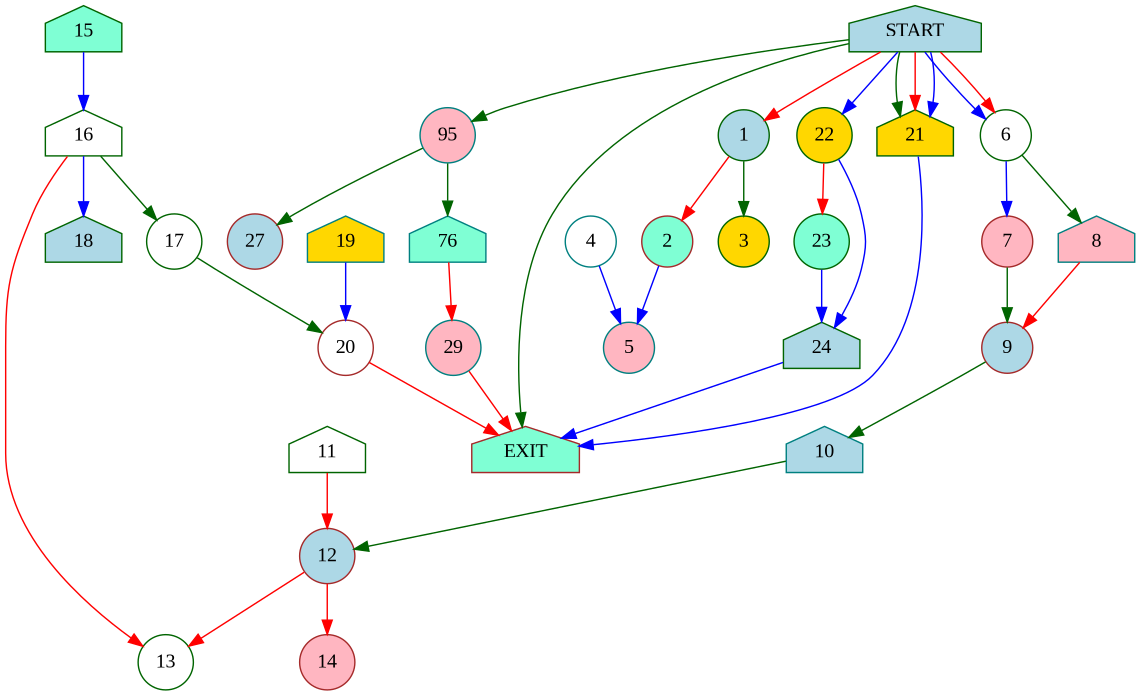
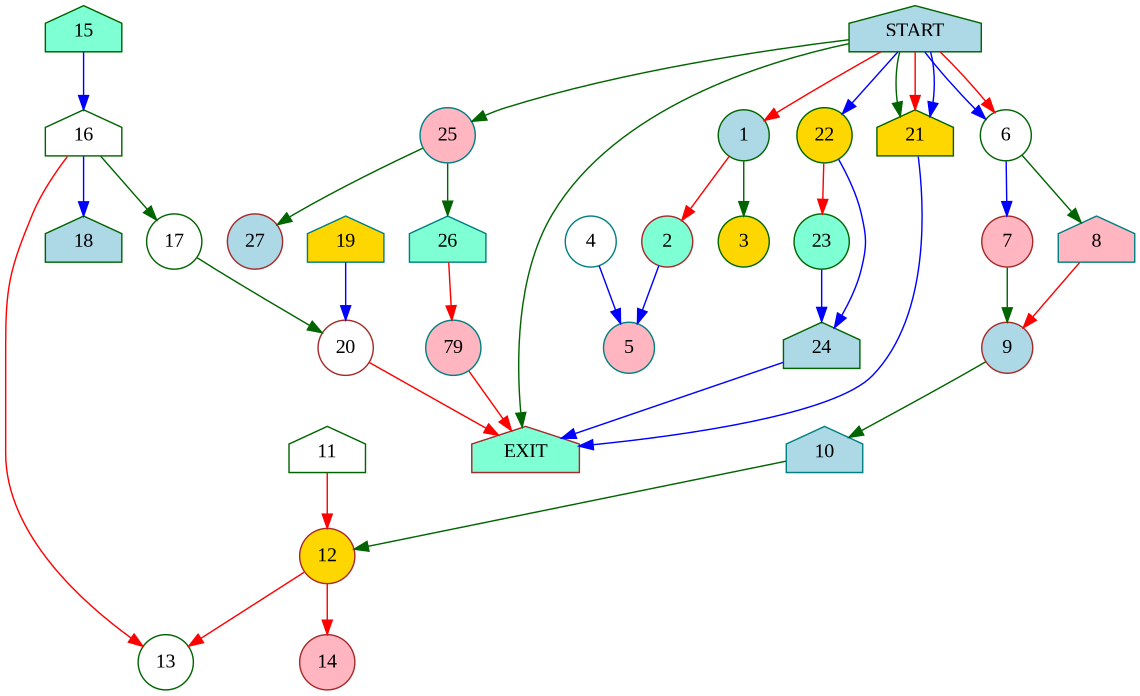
(448, 135) -> (448, 135)
(448, 242) -> (448, 242)
(453, 348) -> (453, 348)
(327, 556) -> (327, 556)
